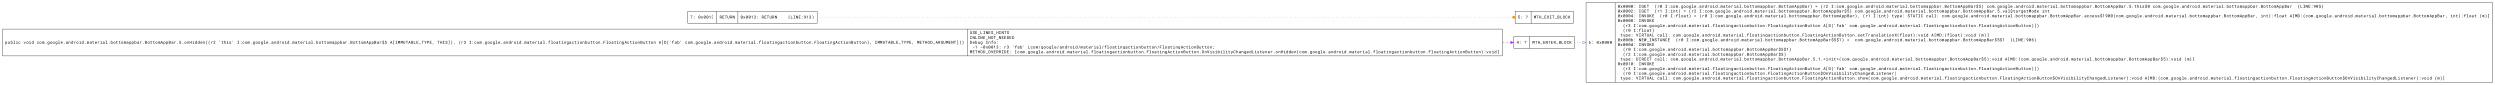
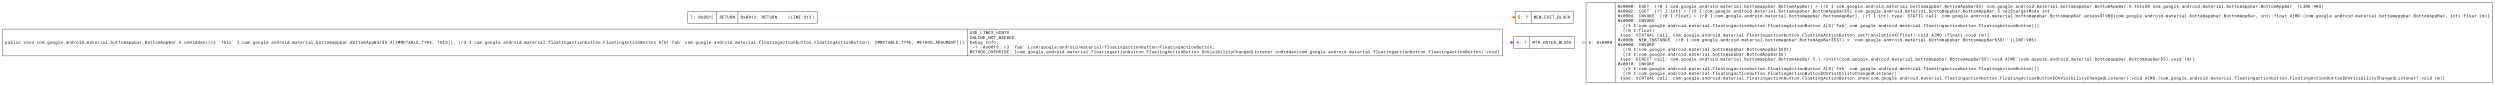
(1552, 17) -> (1552, 17)
